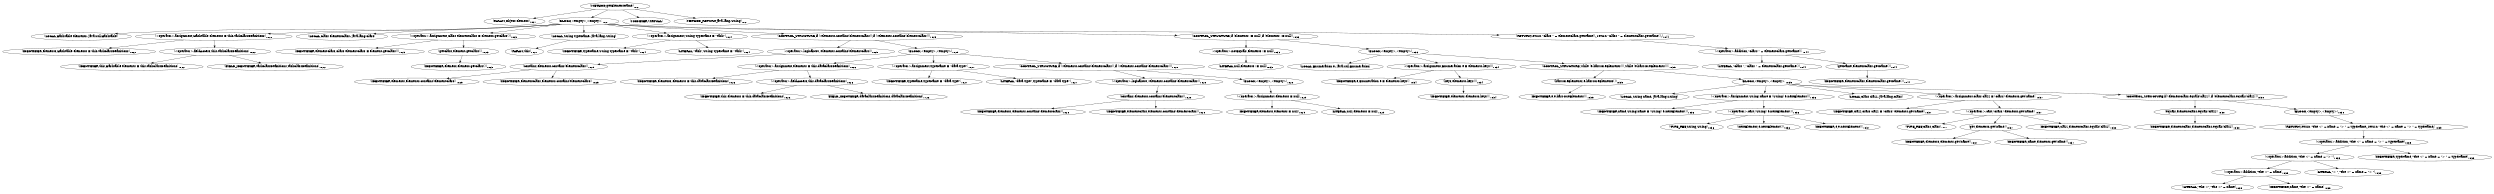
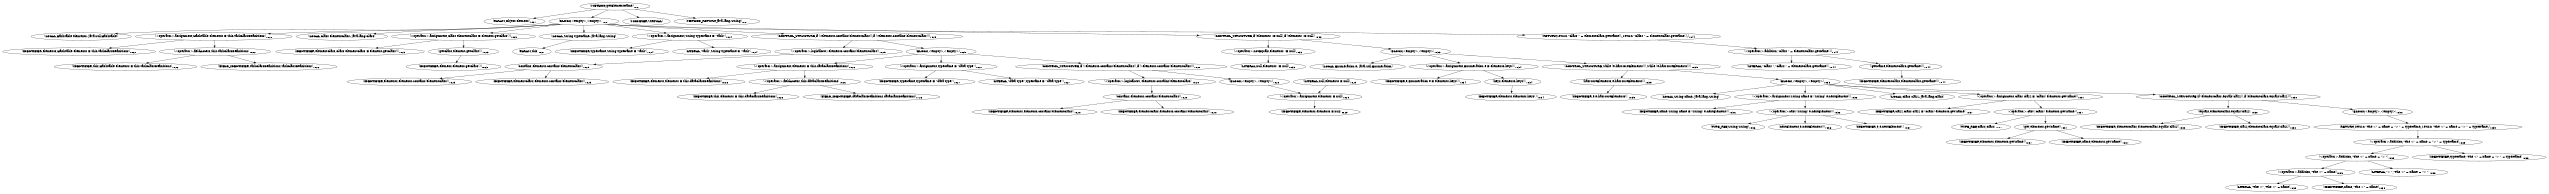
(1315, 104) -> (1323, 89)
(1302, 112) -> (1345, 112)
(2040, 119) -> (2242, 119)
